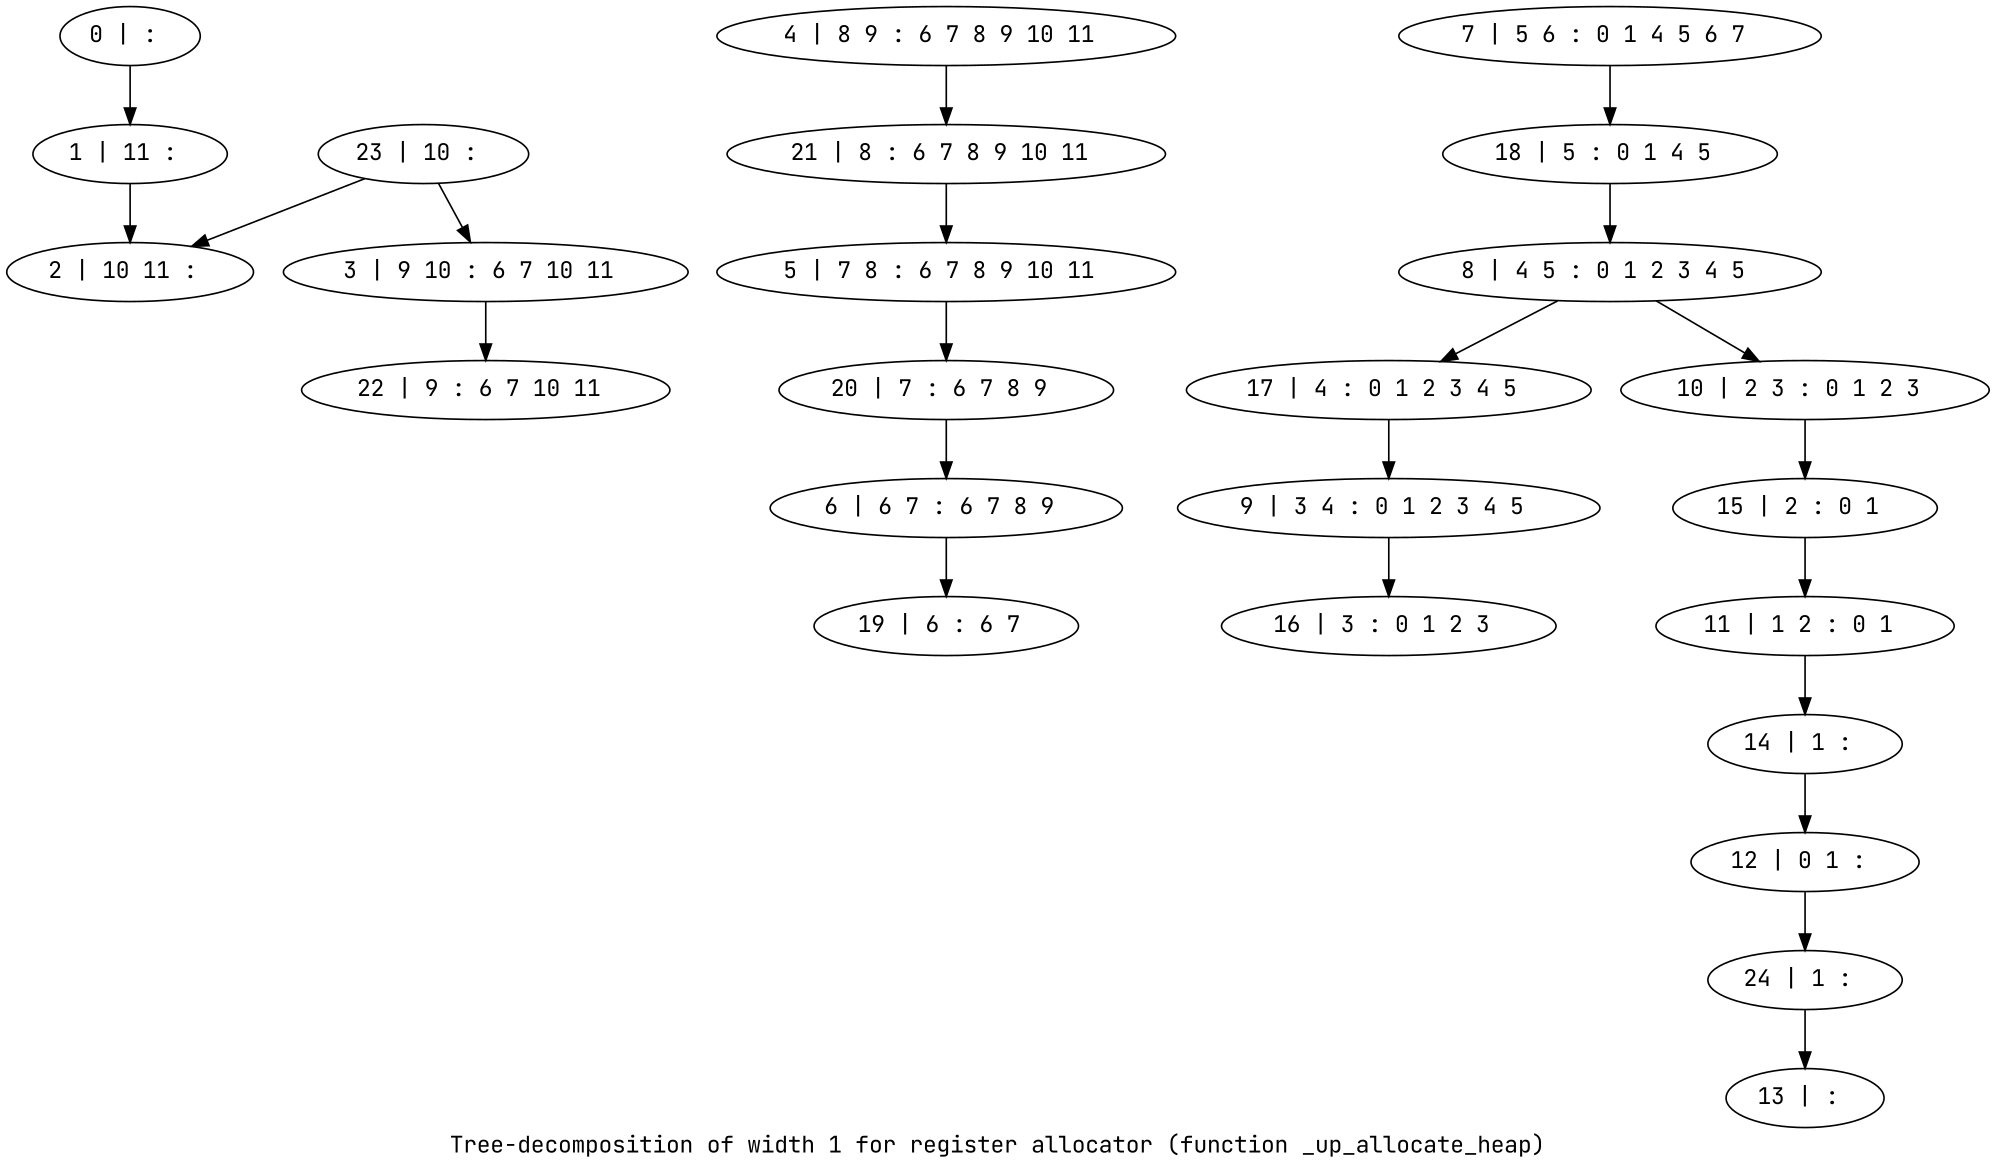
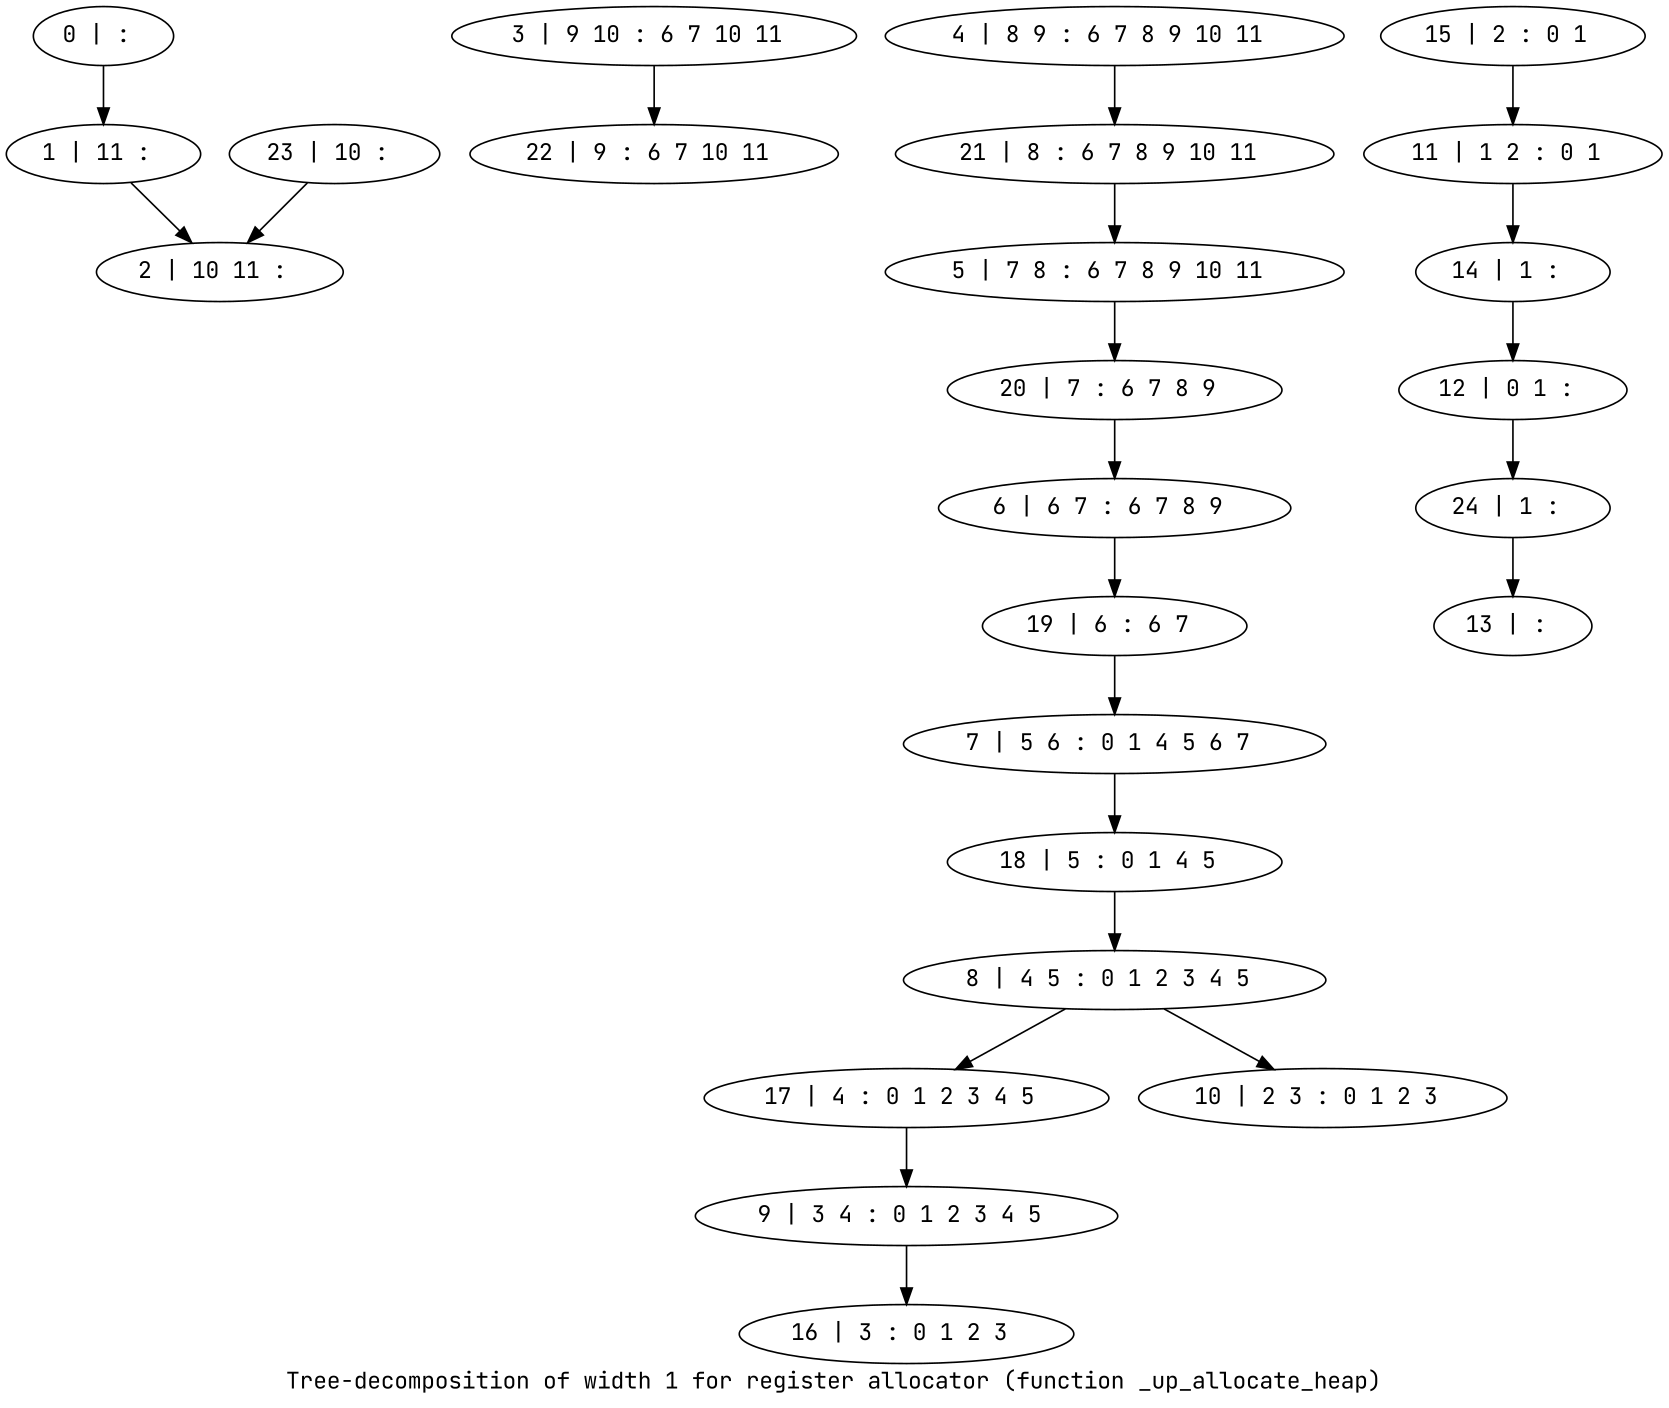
(450, 205) -> none
(1805, 441) -> none
none -> (1115, 677)
